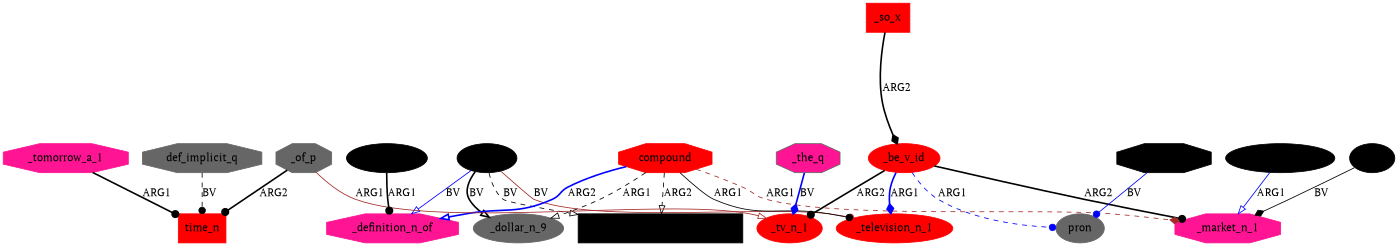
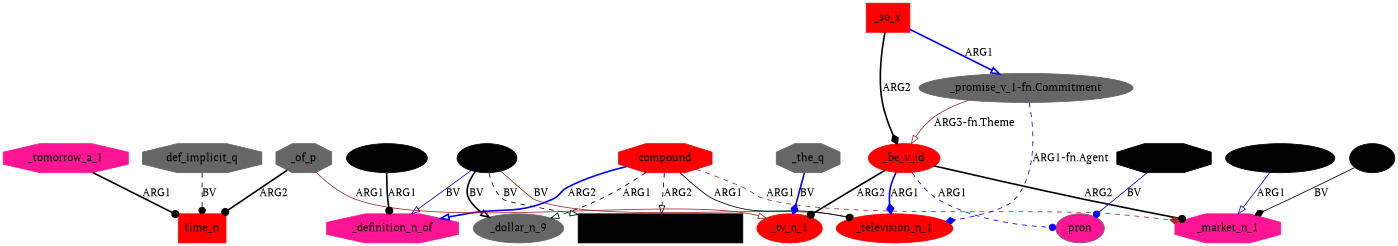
none -> (1026, 88)
(808, 158) -> (808, 158)
(1080, 228) -> (1080, 228)
